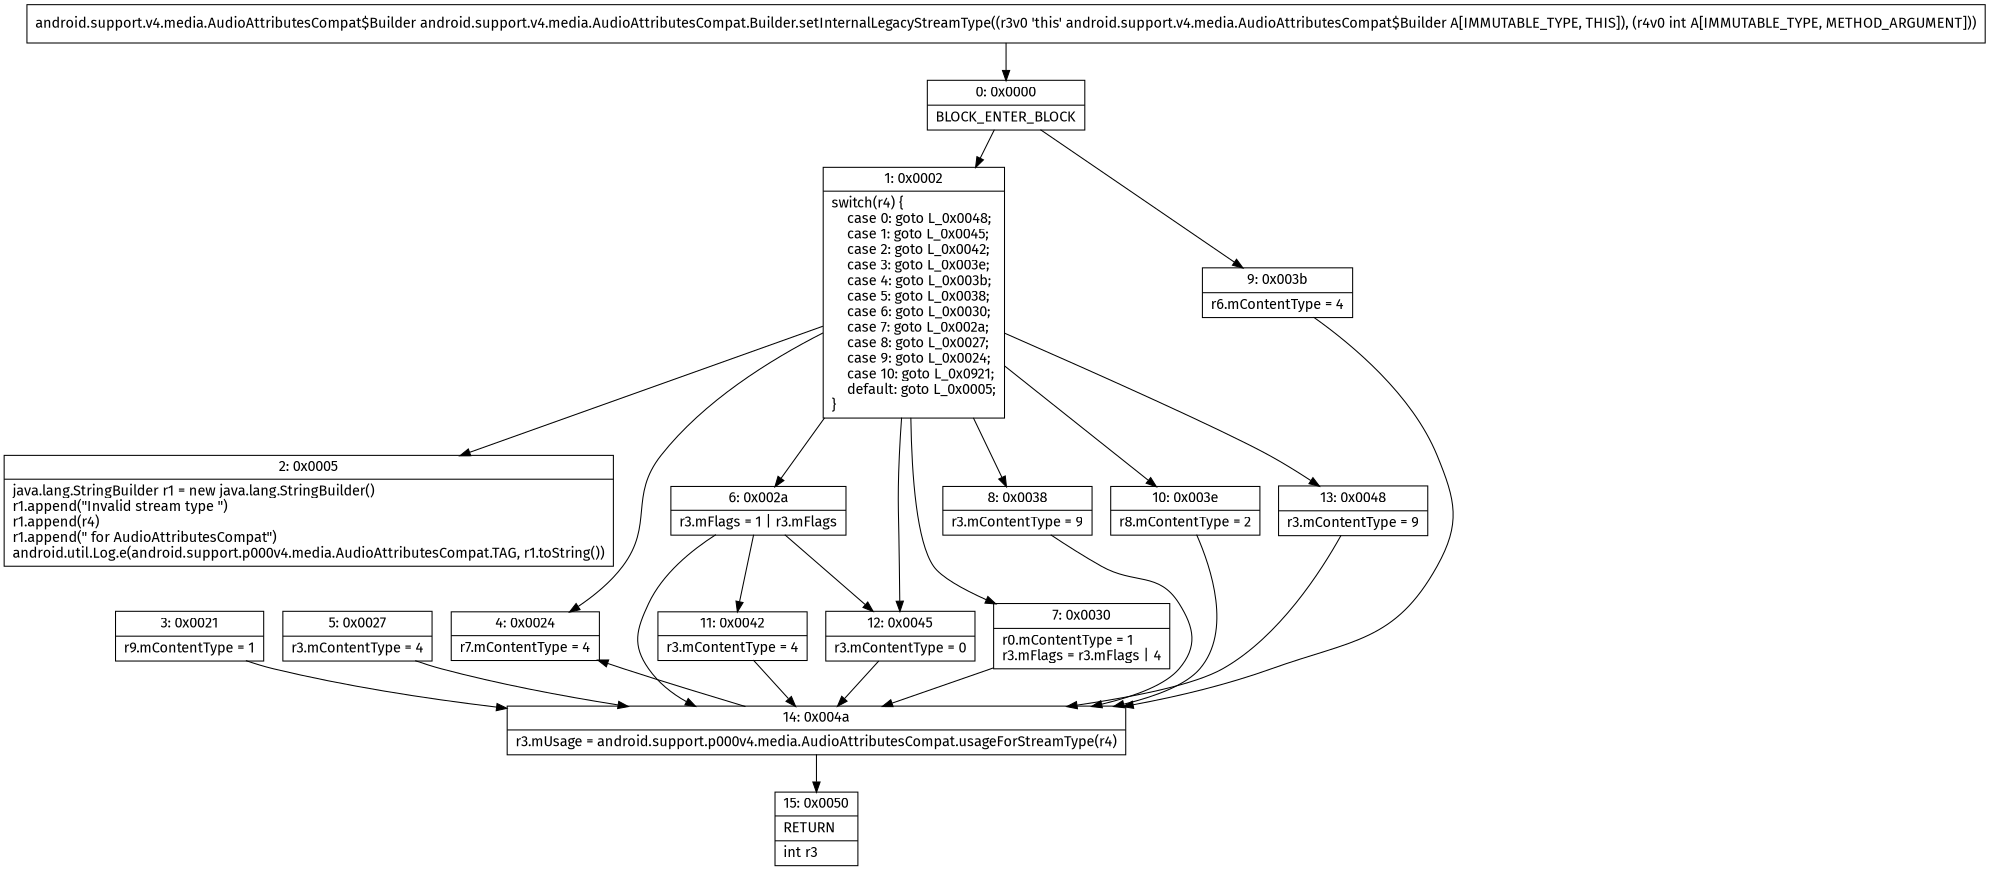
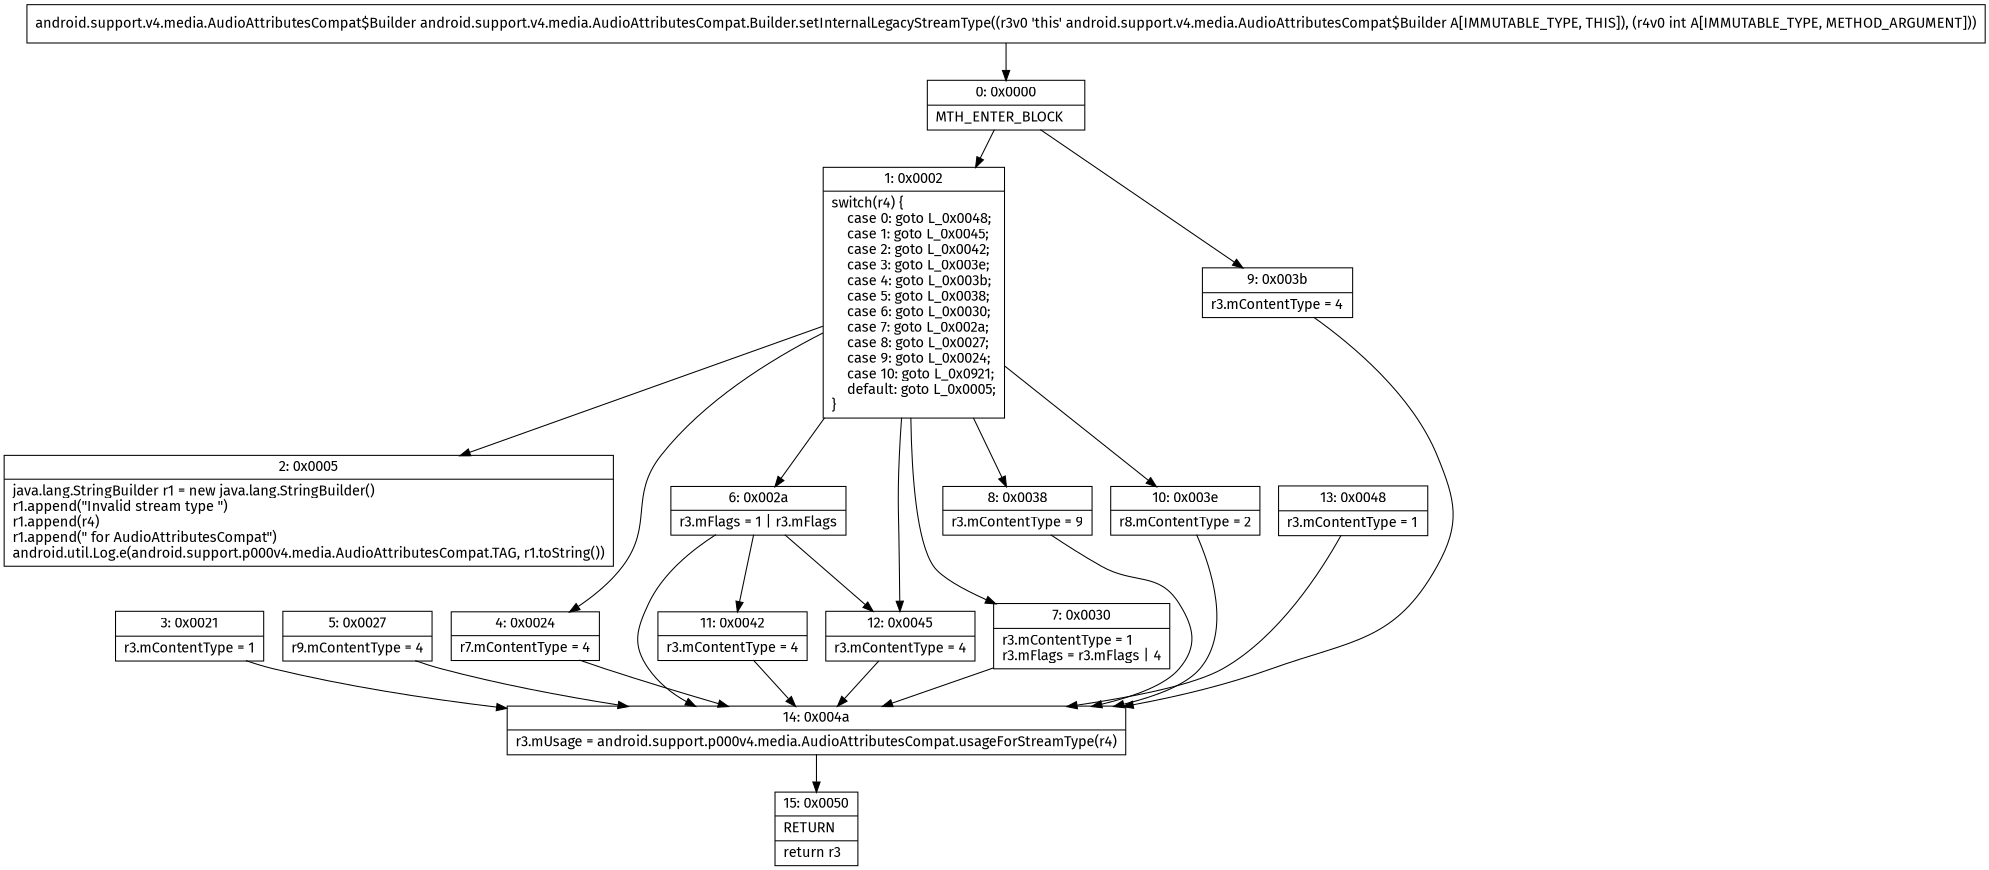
(1006, 117) -> (1000, 117)
(1278, 305) -> (1277, 305)
(1160, 403) -> none
(1353, 523) -> (1353, 523)
(1068, 640) -> (1068, 640)
(190, 648) -> (190, 648)
(357, 648) -> (357, 648)
(900, 648) -> (900, 648)
(676, 686) -> (649, 683)
(801, 853) -> (812, 853)
